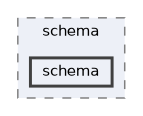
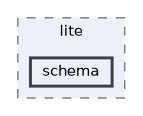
(71, 32) -> (71, 32)
